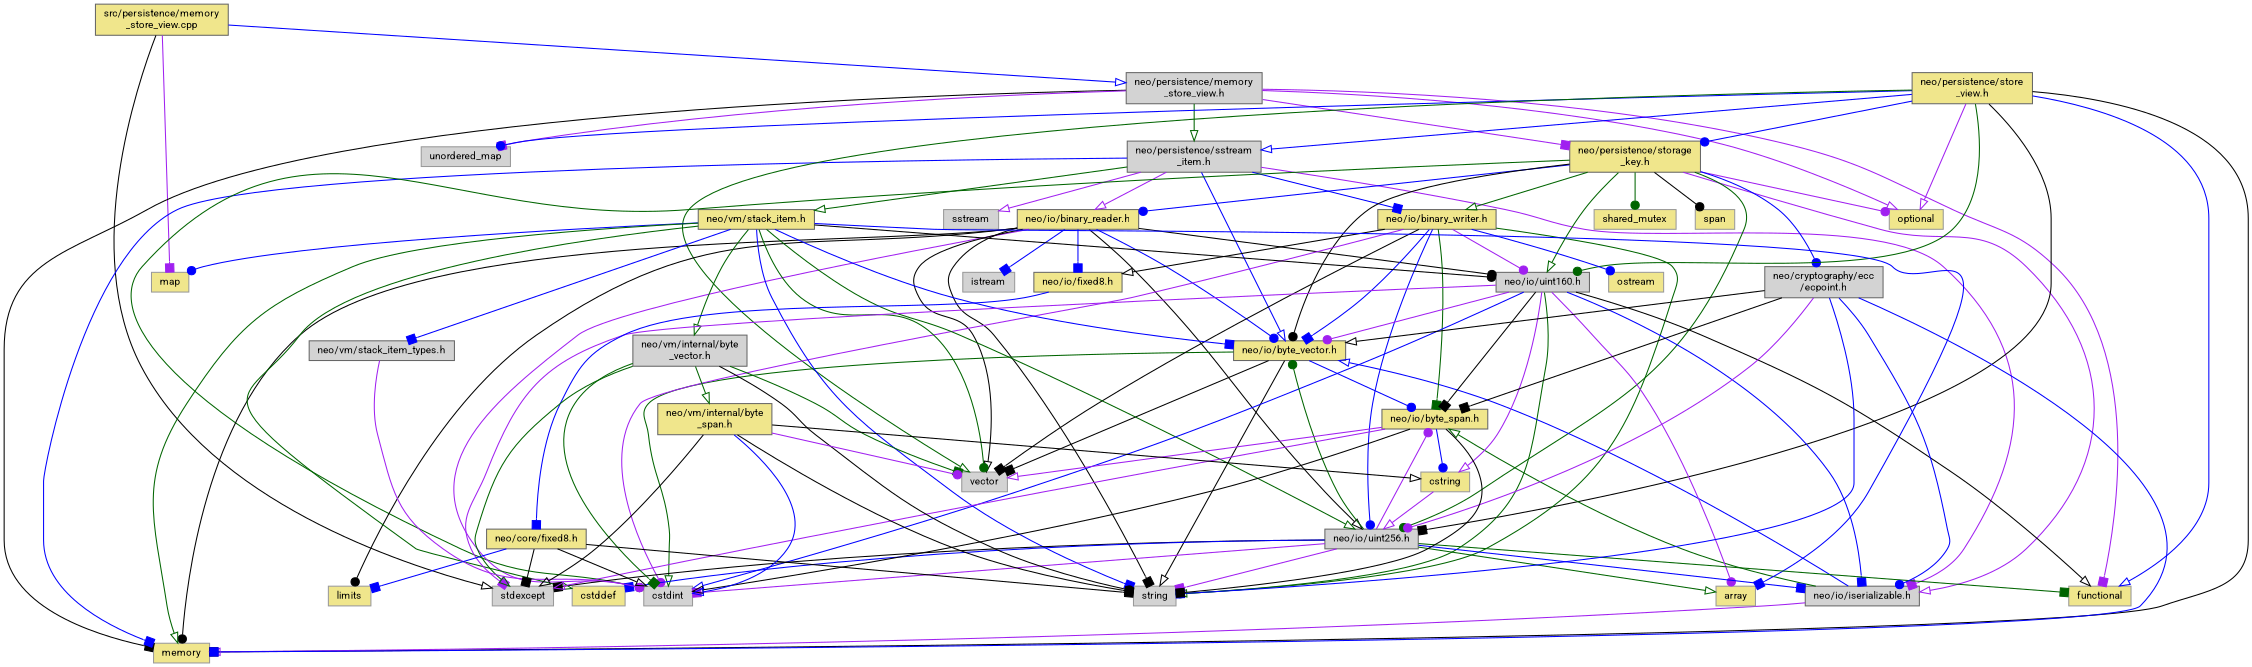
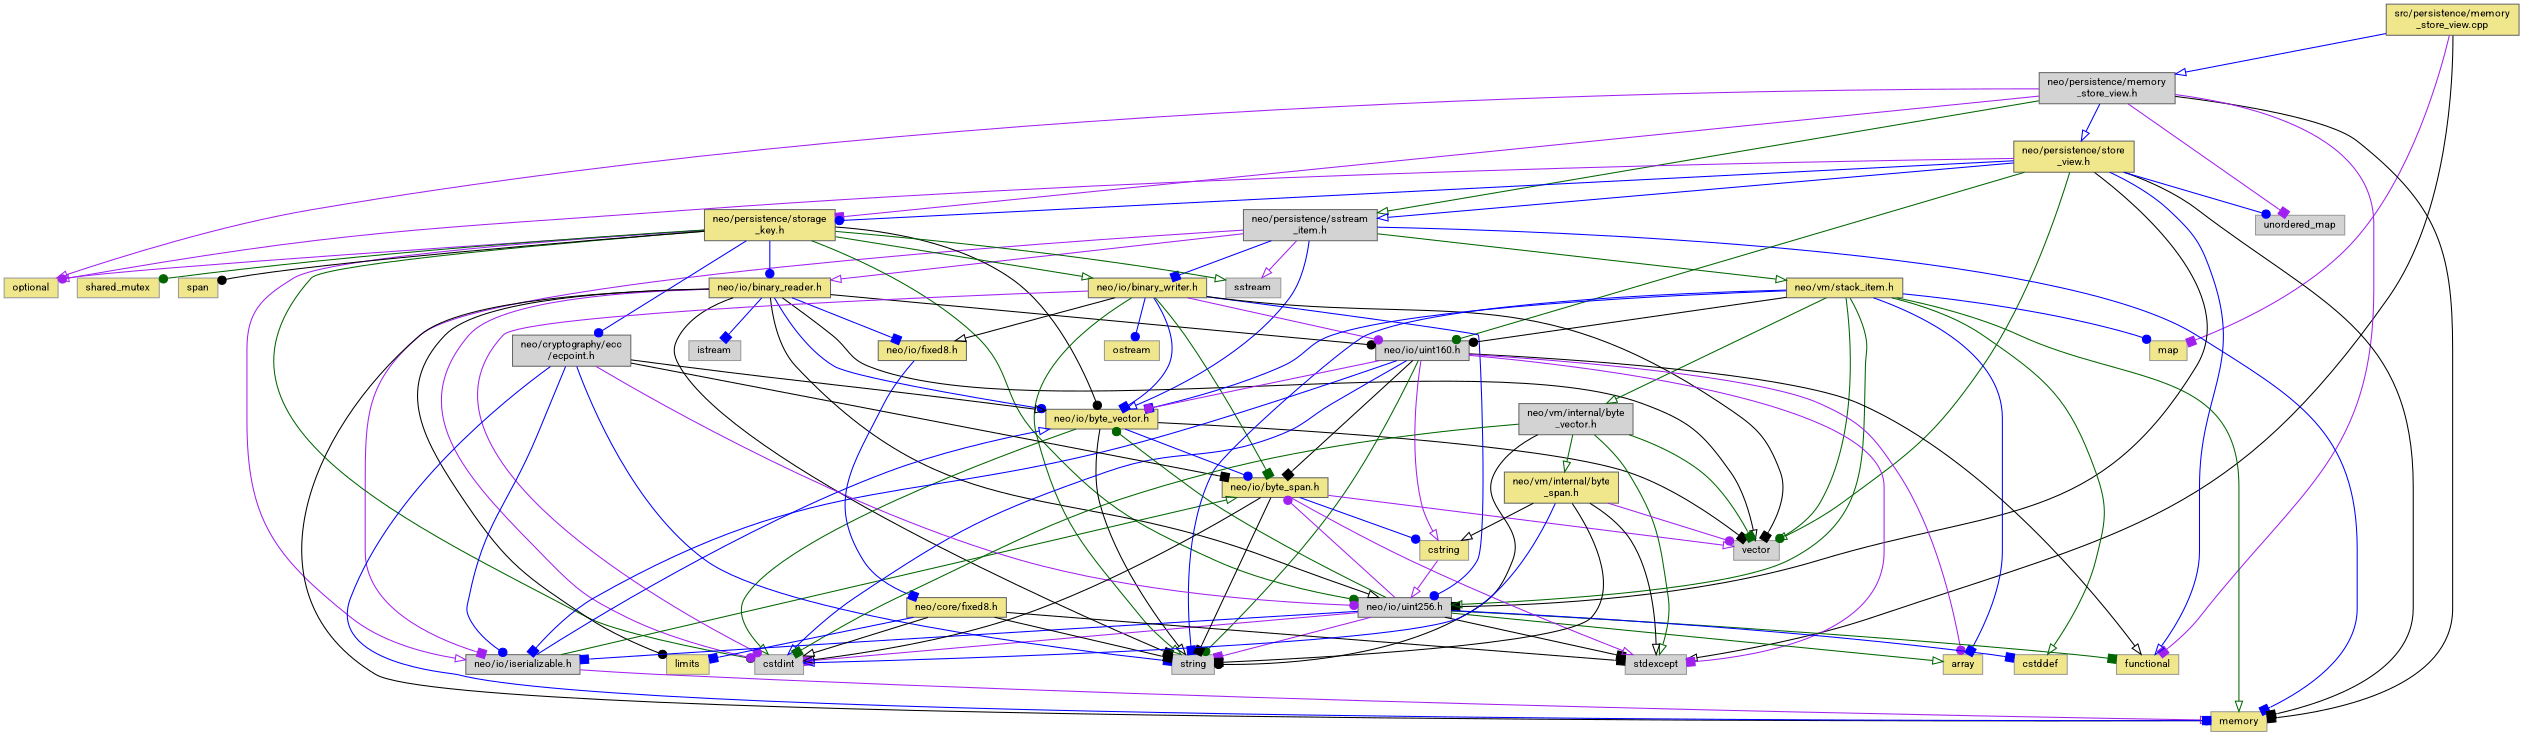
none -> (2093, 118)
(1581, 214) -> (1083, 258)
(382, 351) -> none
